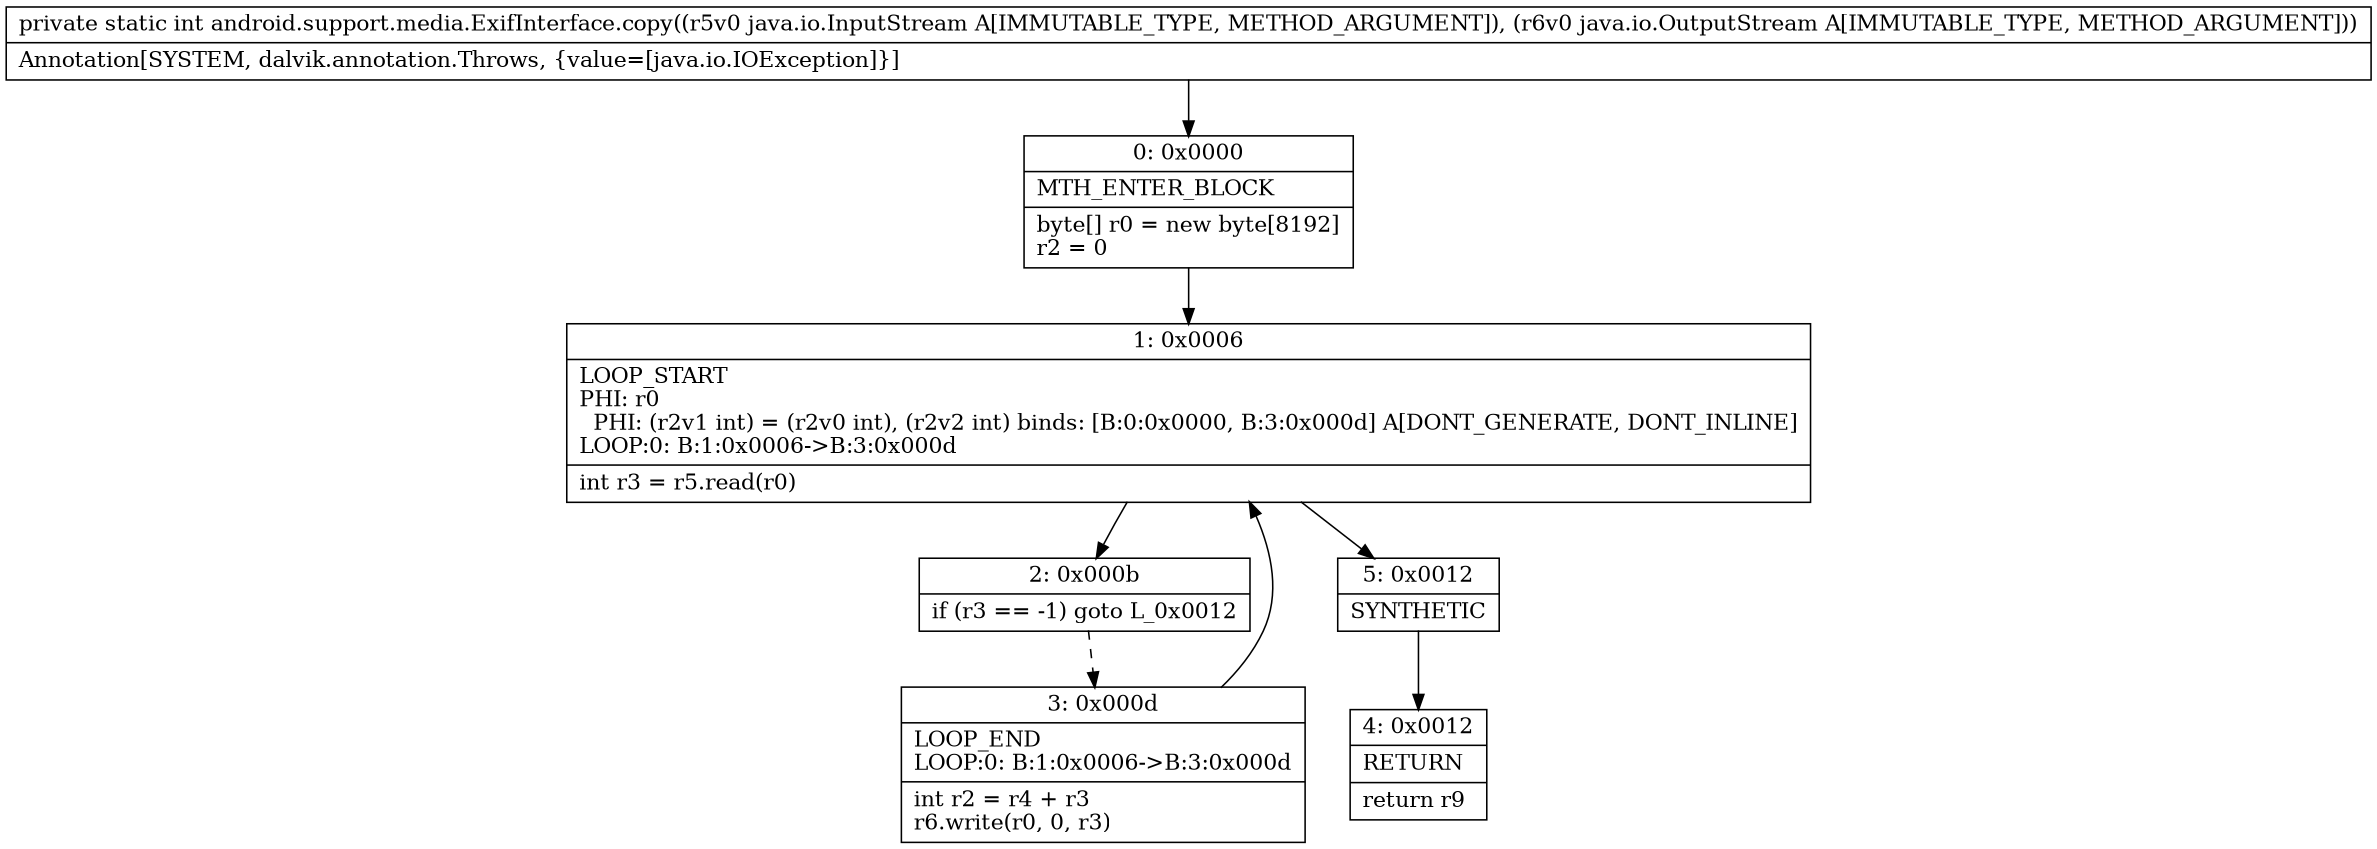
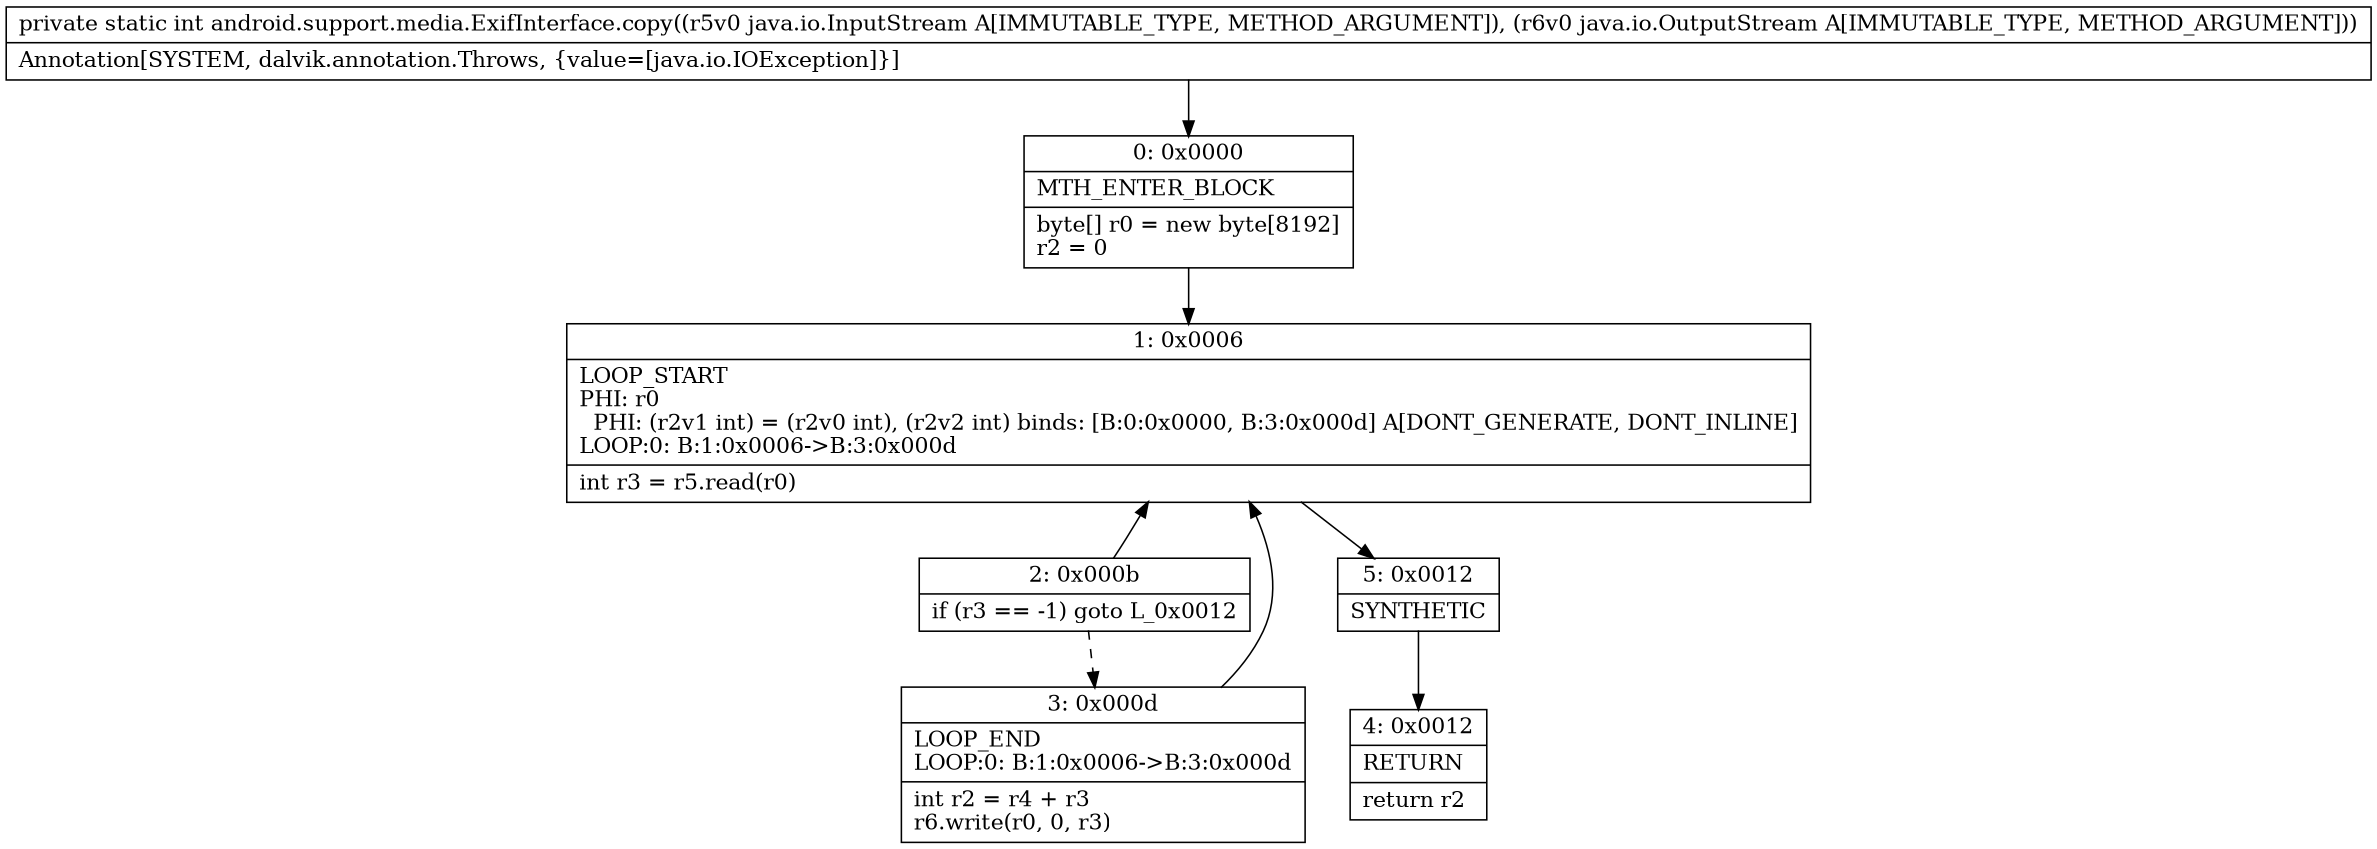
(1115, 523) -> (1127, 537)
(1415, 800) -> (1415, 800)
